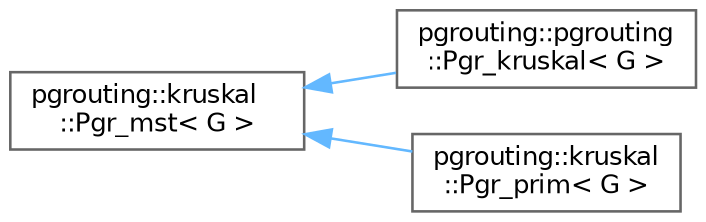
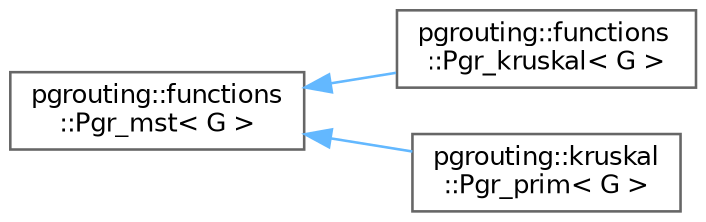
(546, 49) -> (546, 49)
(157, 111) -> (157, 111)
